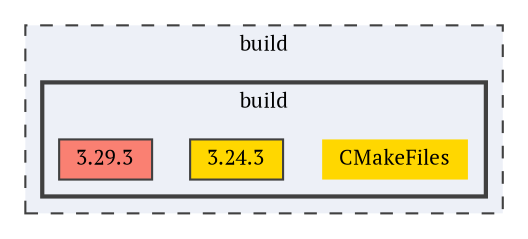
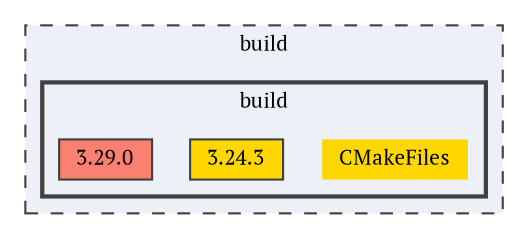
(106, 159) -> (106, 159)
